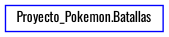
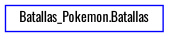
(84, 19) -> (84, 19)
